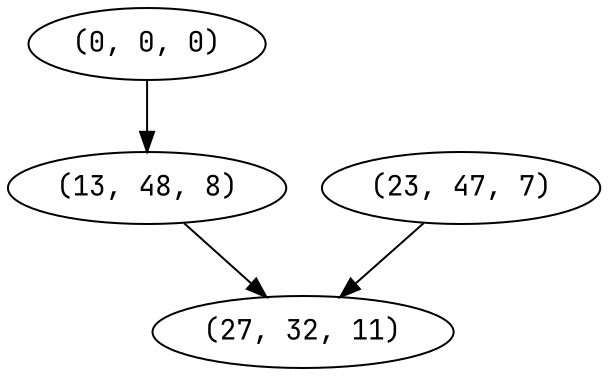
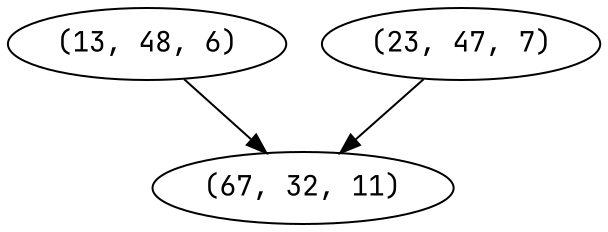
(147, 44) -> none
(147, 188) -> (147, 44)
(303, 332) -> (303, 188)
